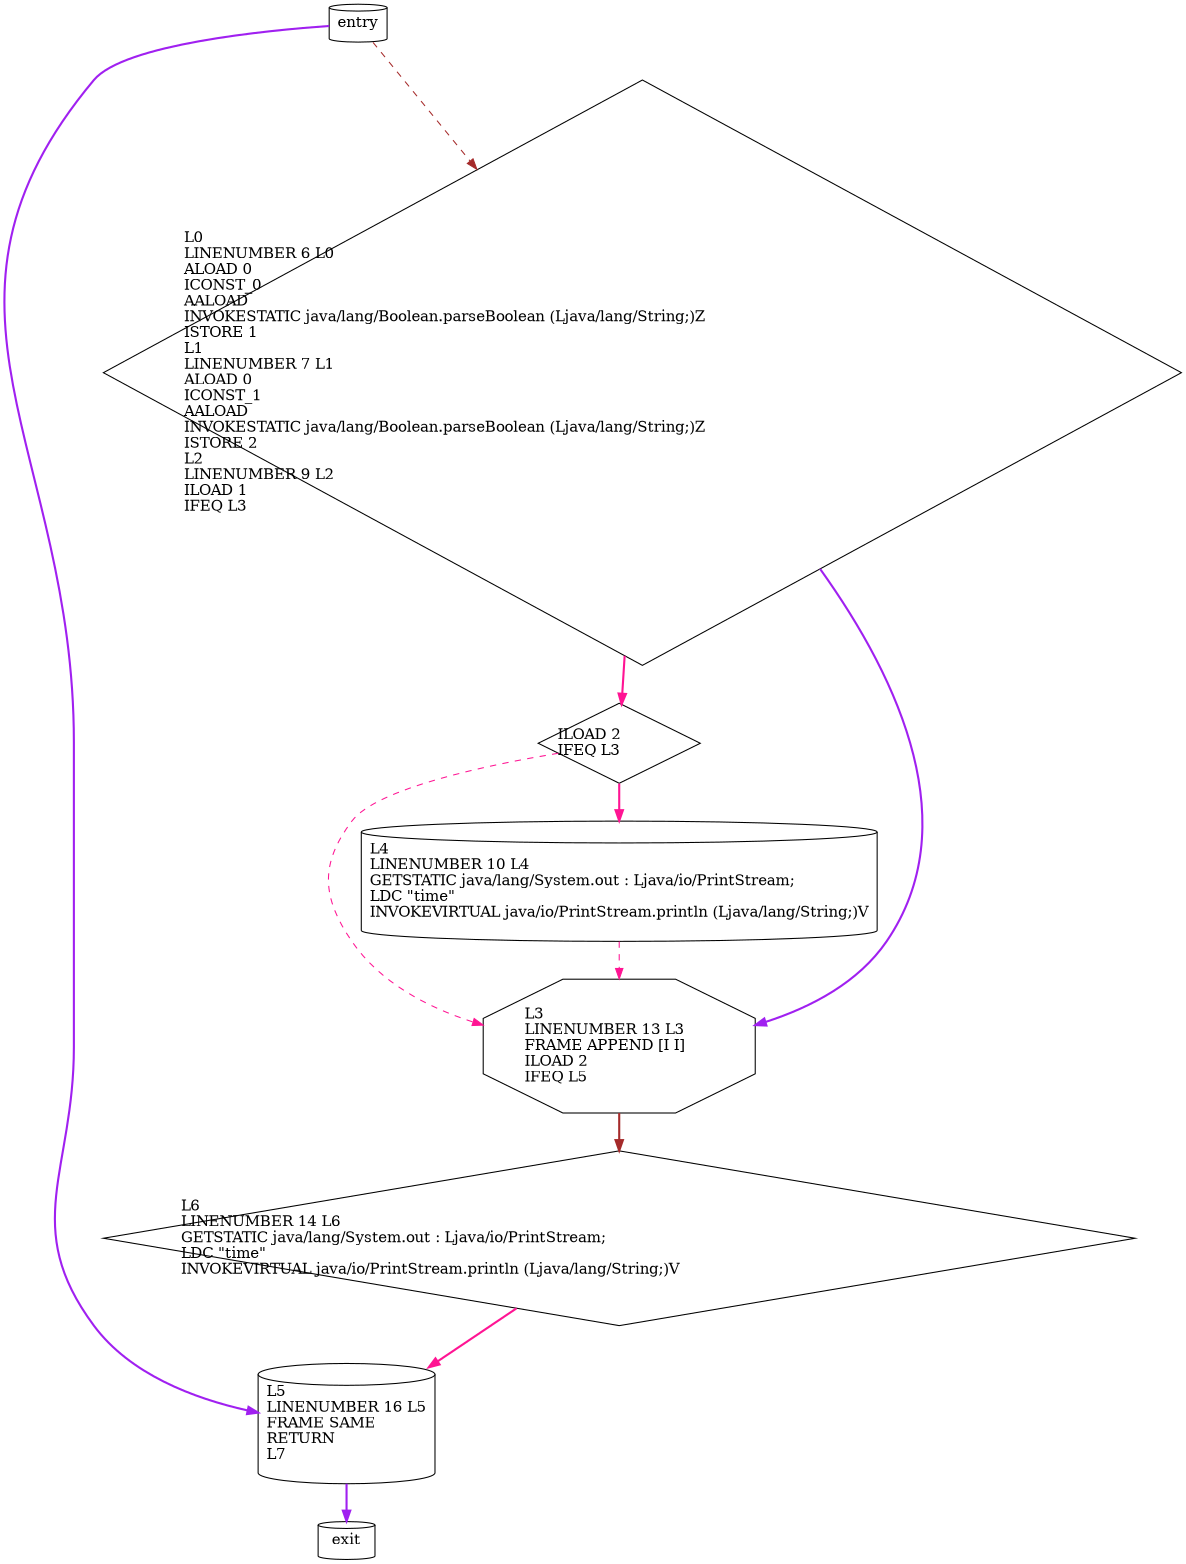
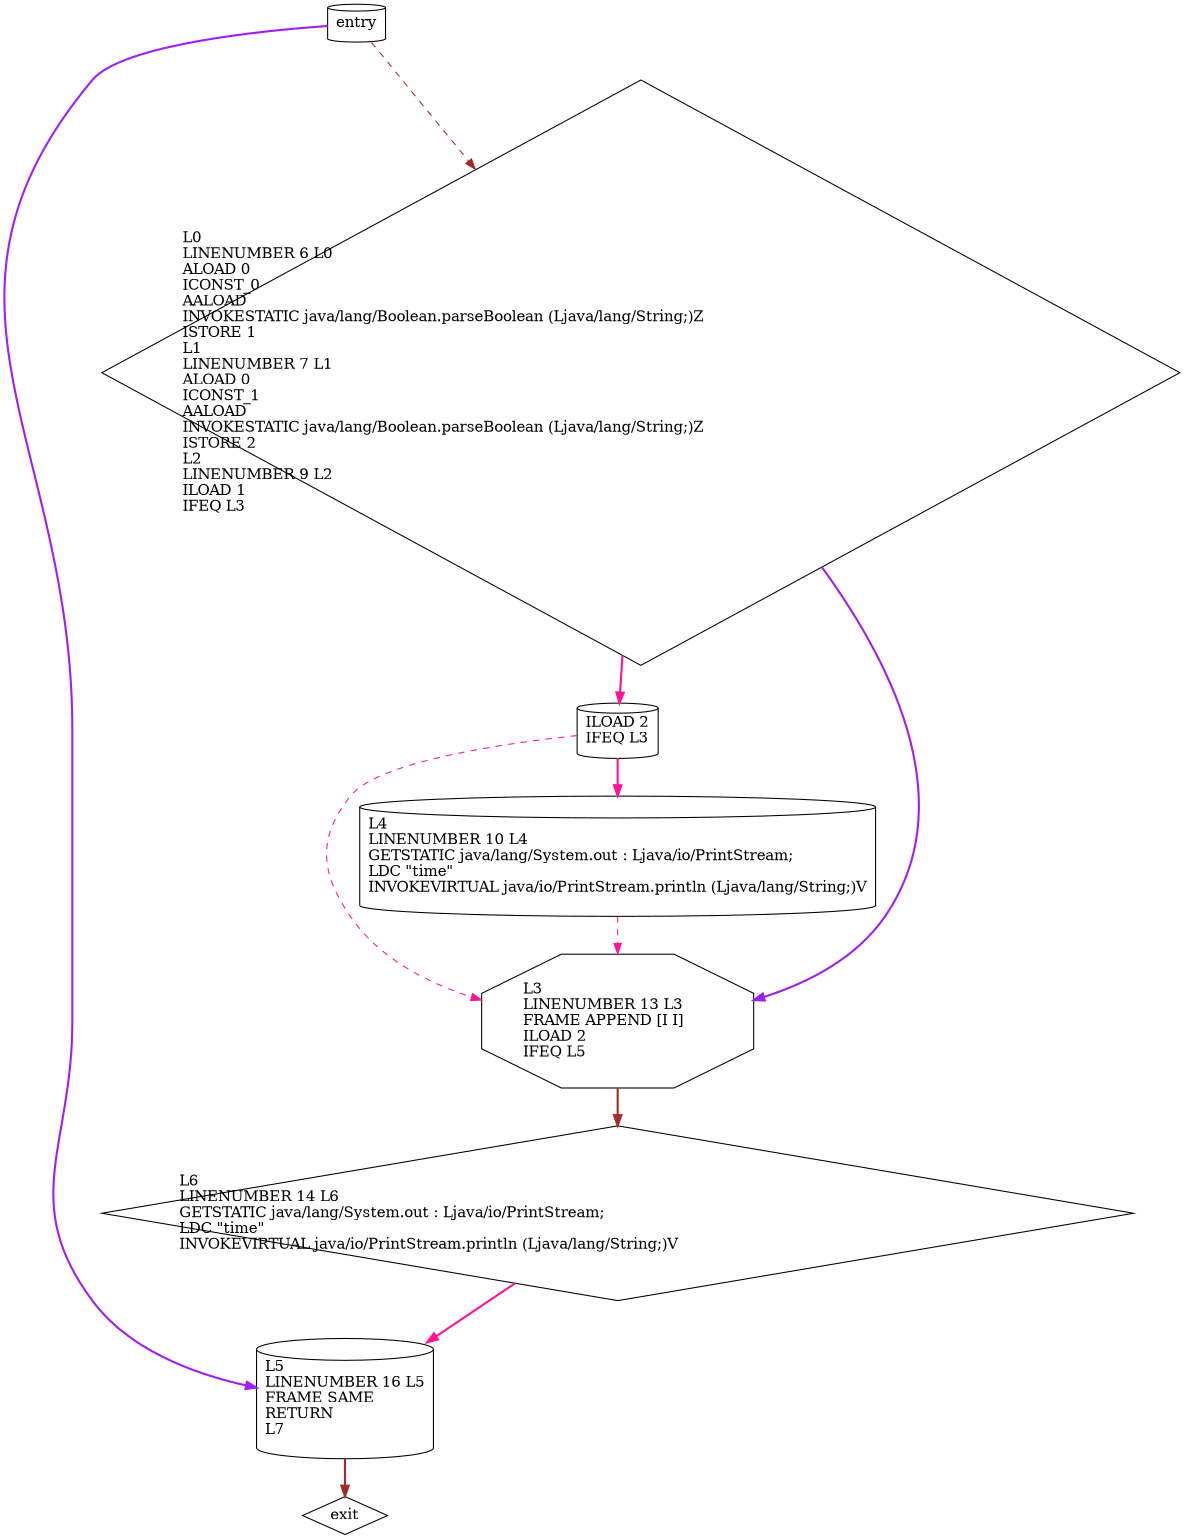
(619, 743) -> (618, 731)
(347, 1497) -> (345, 1472)
(347, 1541) -> (345, 1516)
